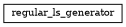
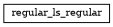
(63, 13) -> (57, 13)
